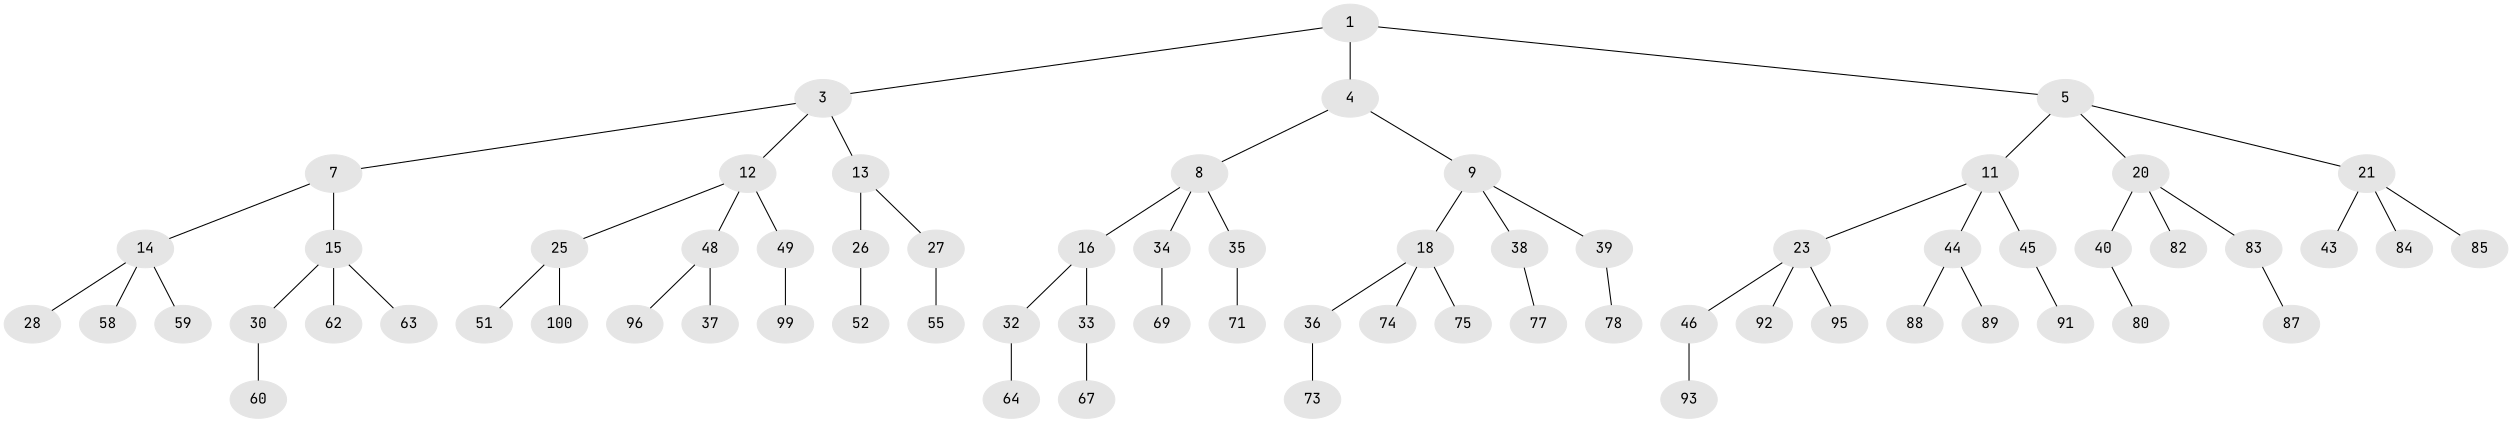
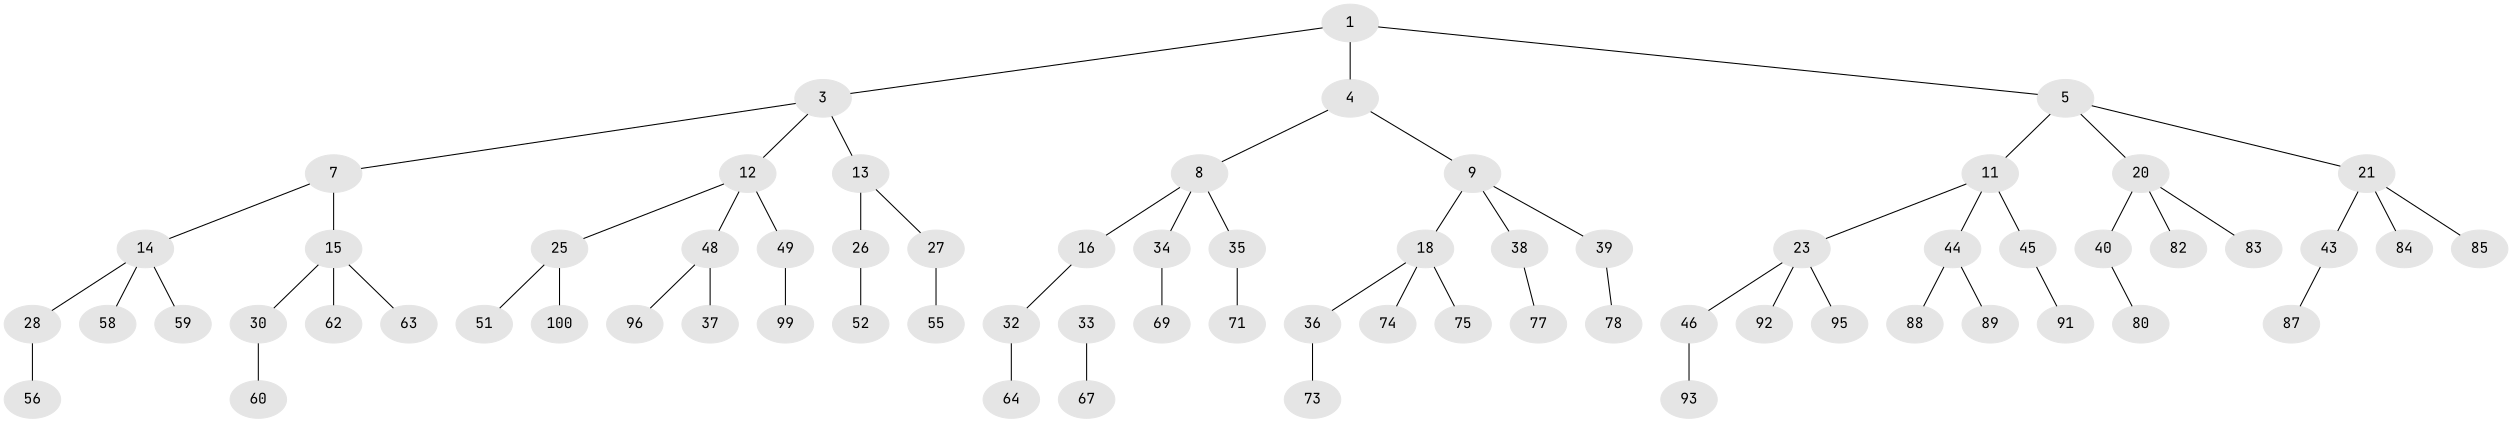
(1087, 287) -> none
(2273, 287) -> (2310, 287)
none -> (32, 400)
